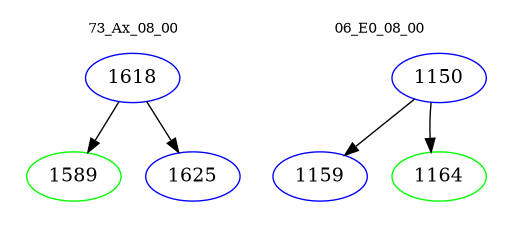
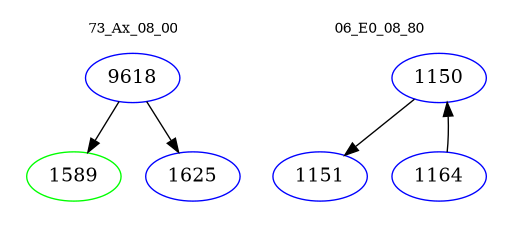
(380, 29) -> (380, 29)
(133, 78) -> (133, 78)
(430, 120) -> (448, 134)
(320, 176) -> (320, 176)
(439, 176) -> (439, 176)
